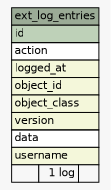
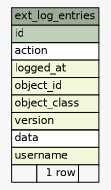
(62, 173) -> (61, 173)
